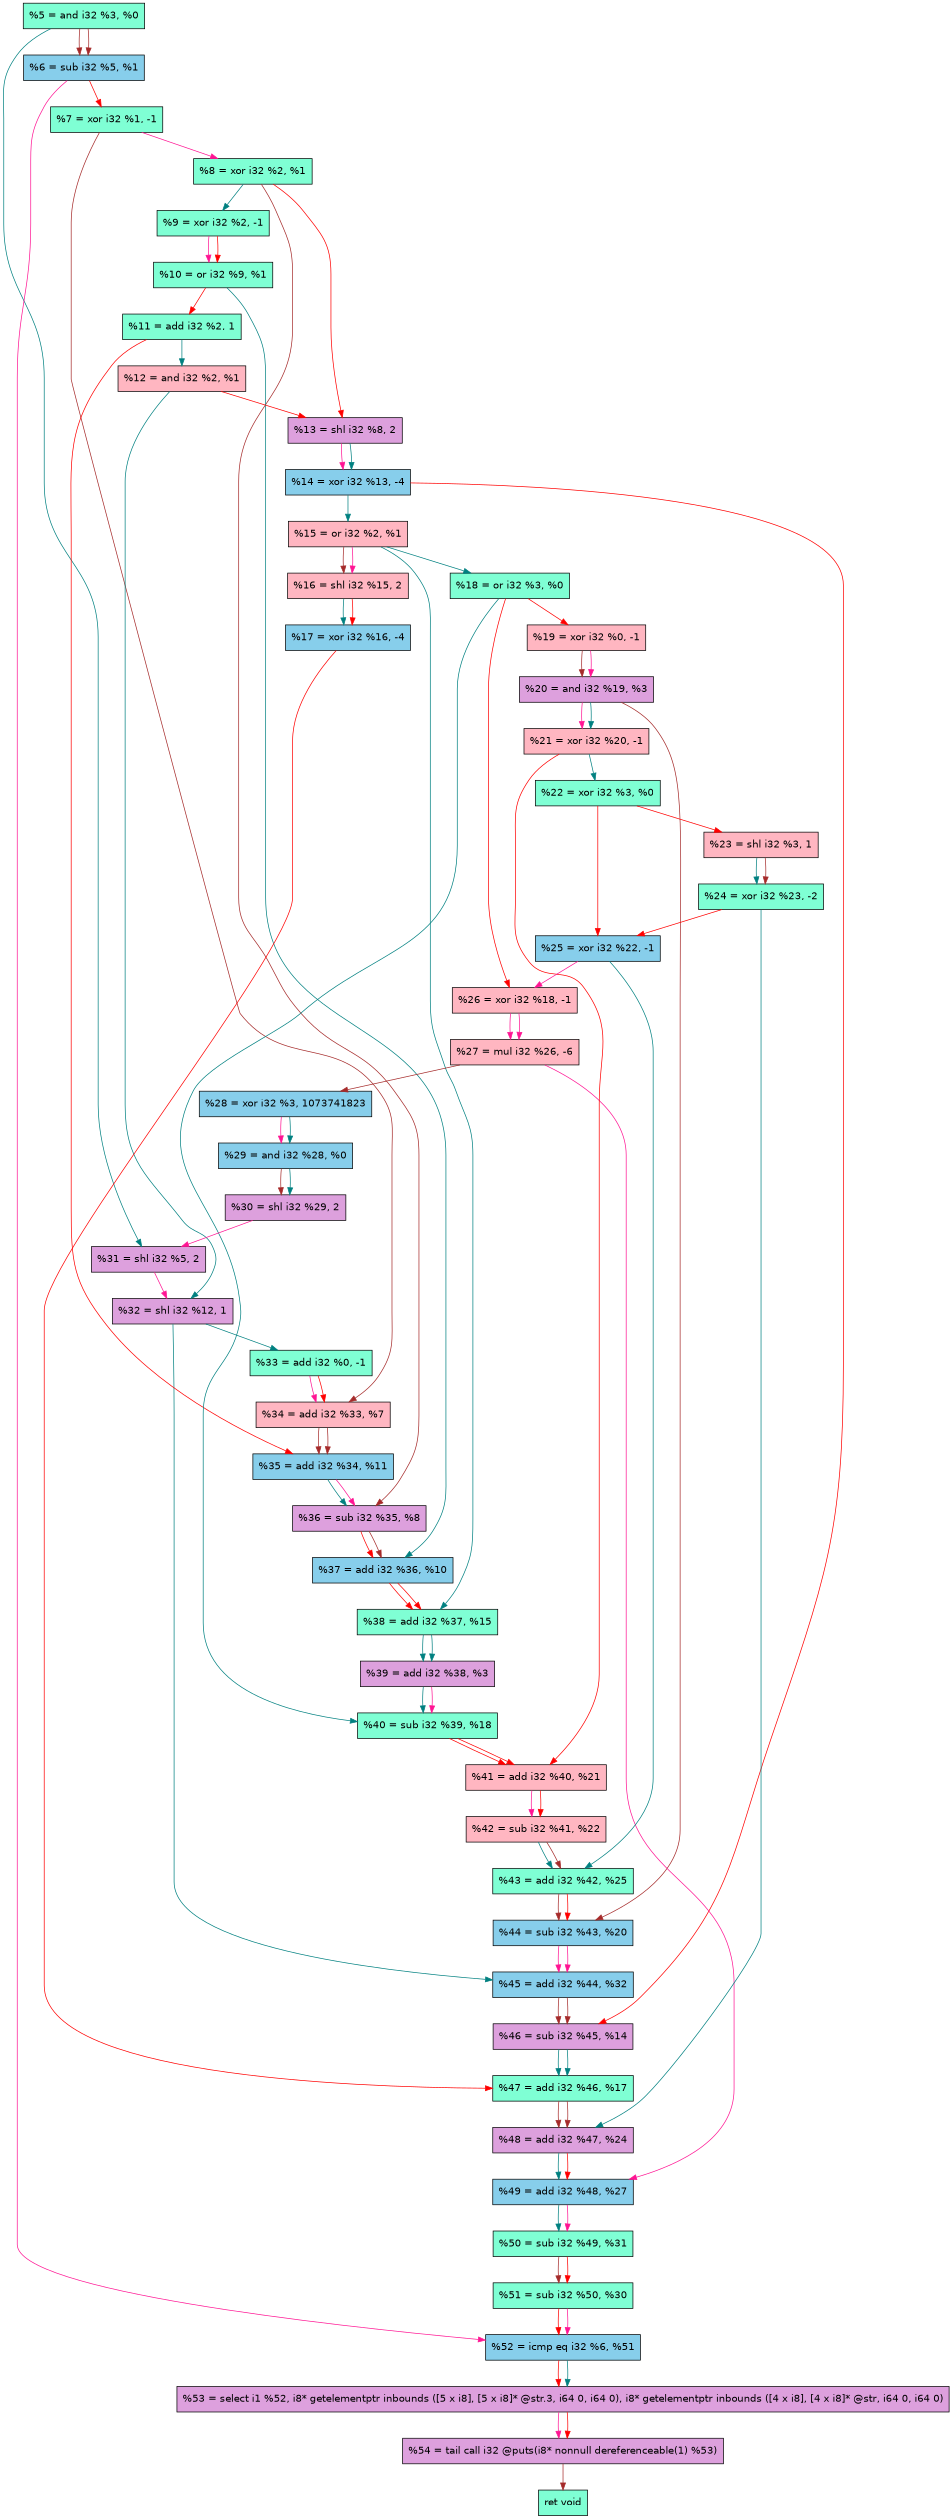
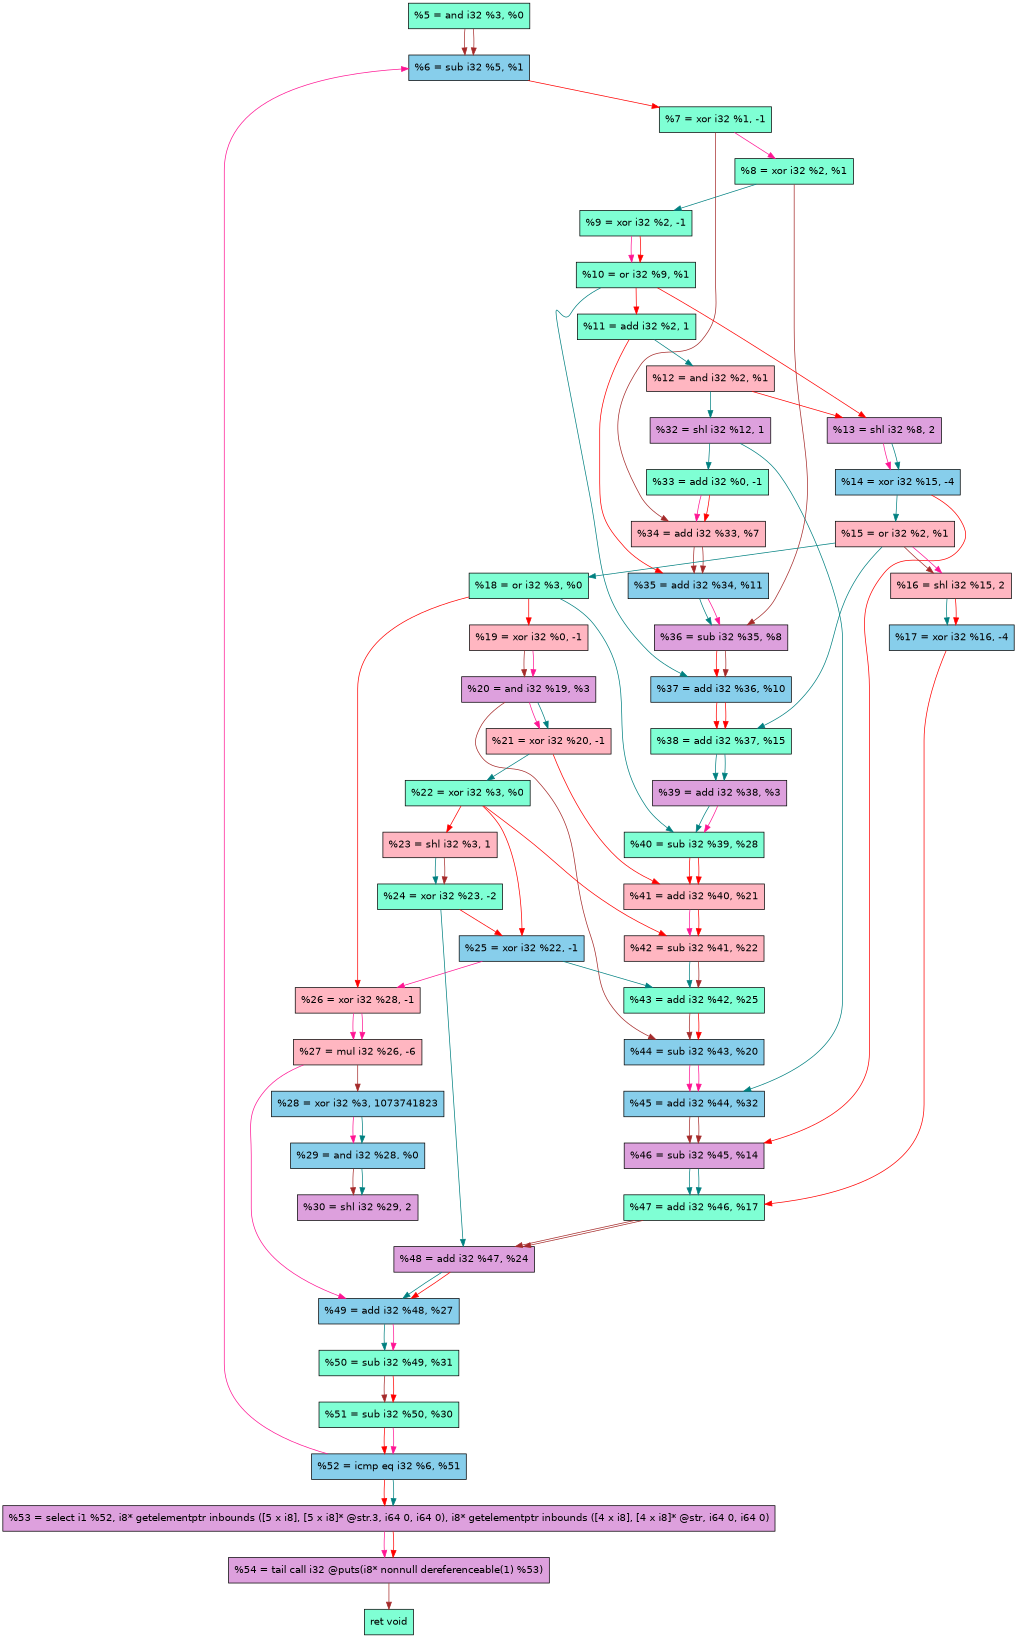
(331, 287) -> (759, 349)
(348, 482) -> (898, 482)
none -> (569, 874)
(515, 1000) -> (358, 1000)
(149, 1259) -> none
(17, 1395) -> (224, 729)
(427, 1726) -> (694, 845)
